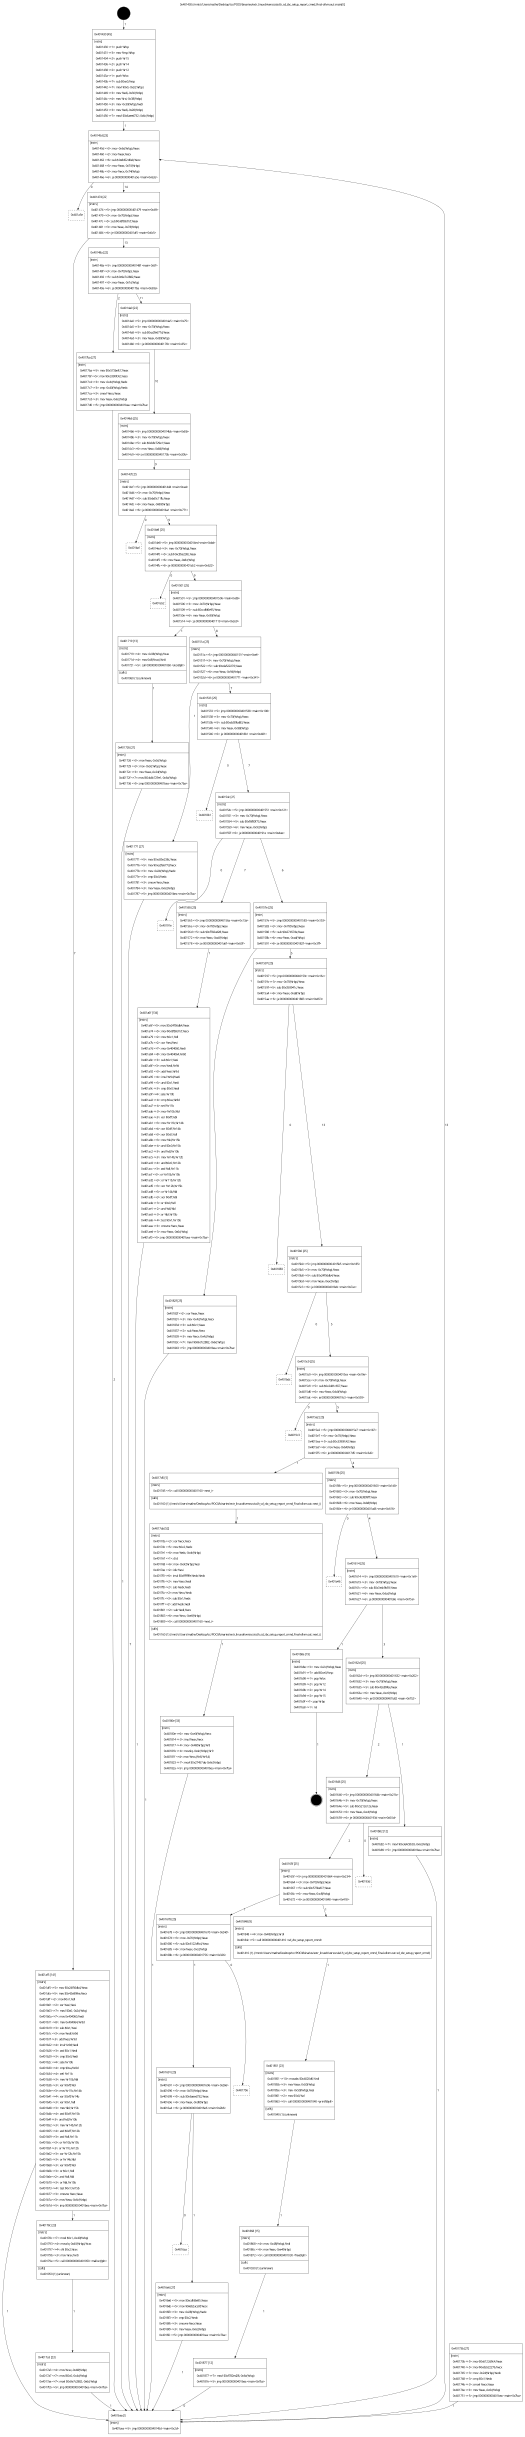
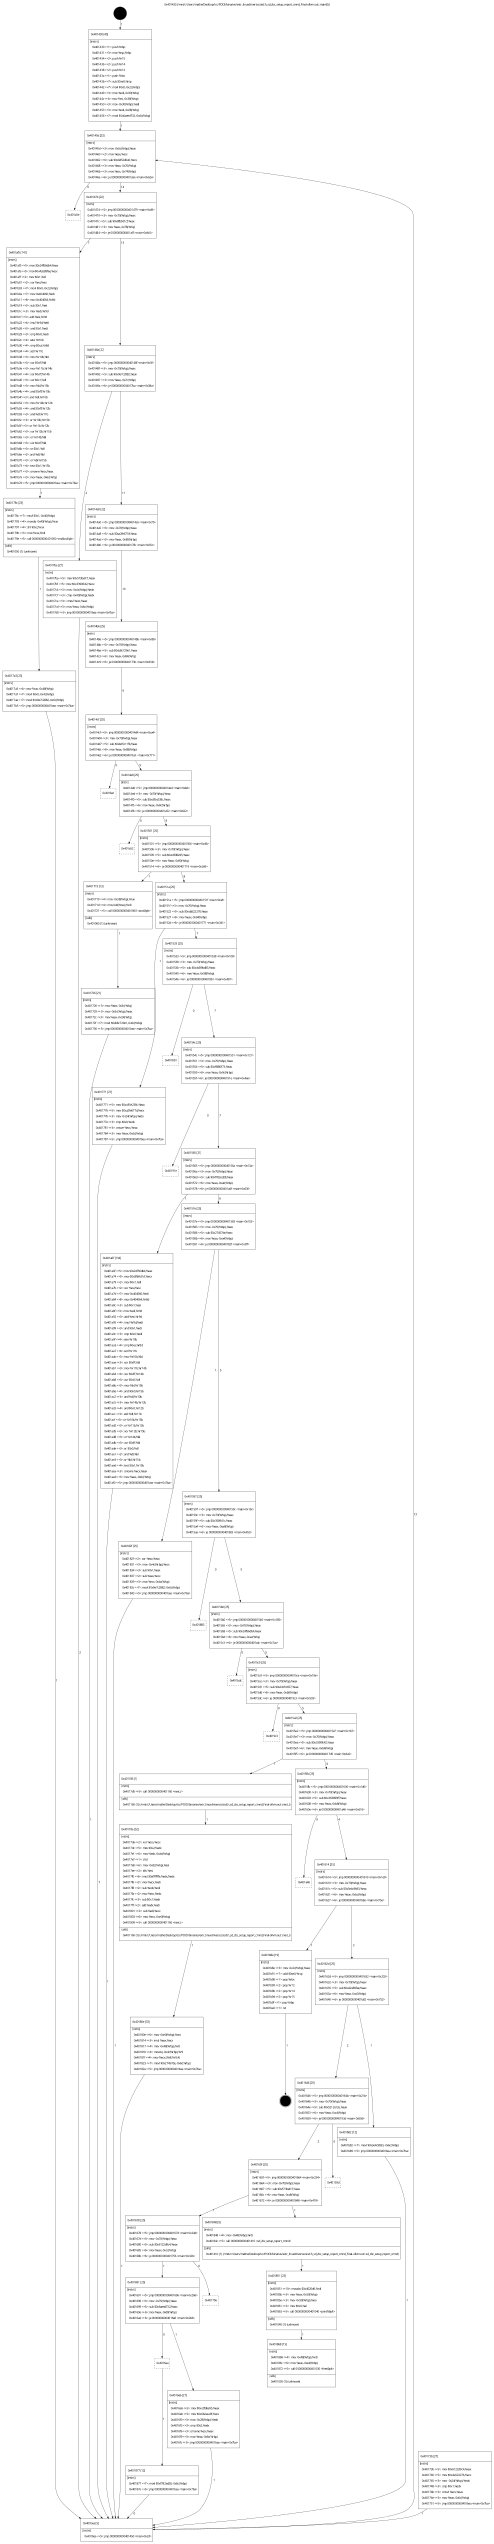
(271, 870) -> (218, 1198)
(323, 1125) -> (241, 1570)
(251, 2315) -> (162, 2416)
(4, 2321) -> none
